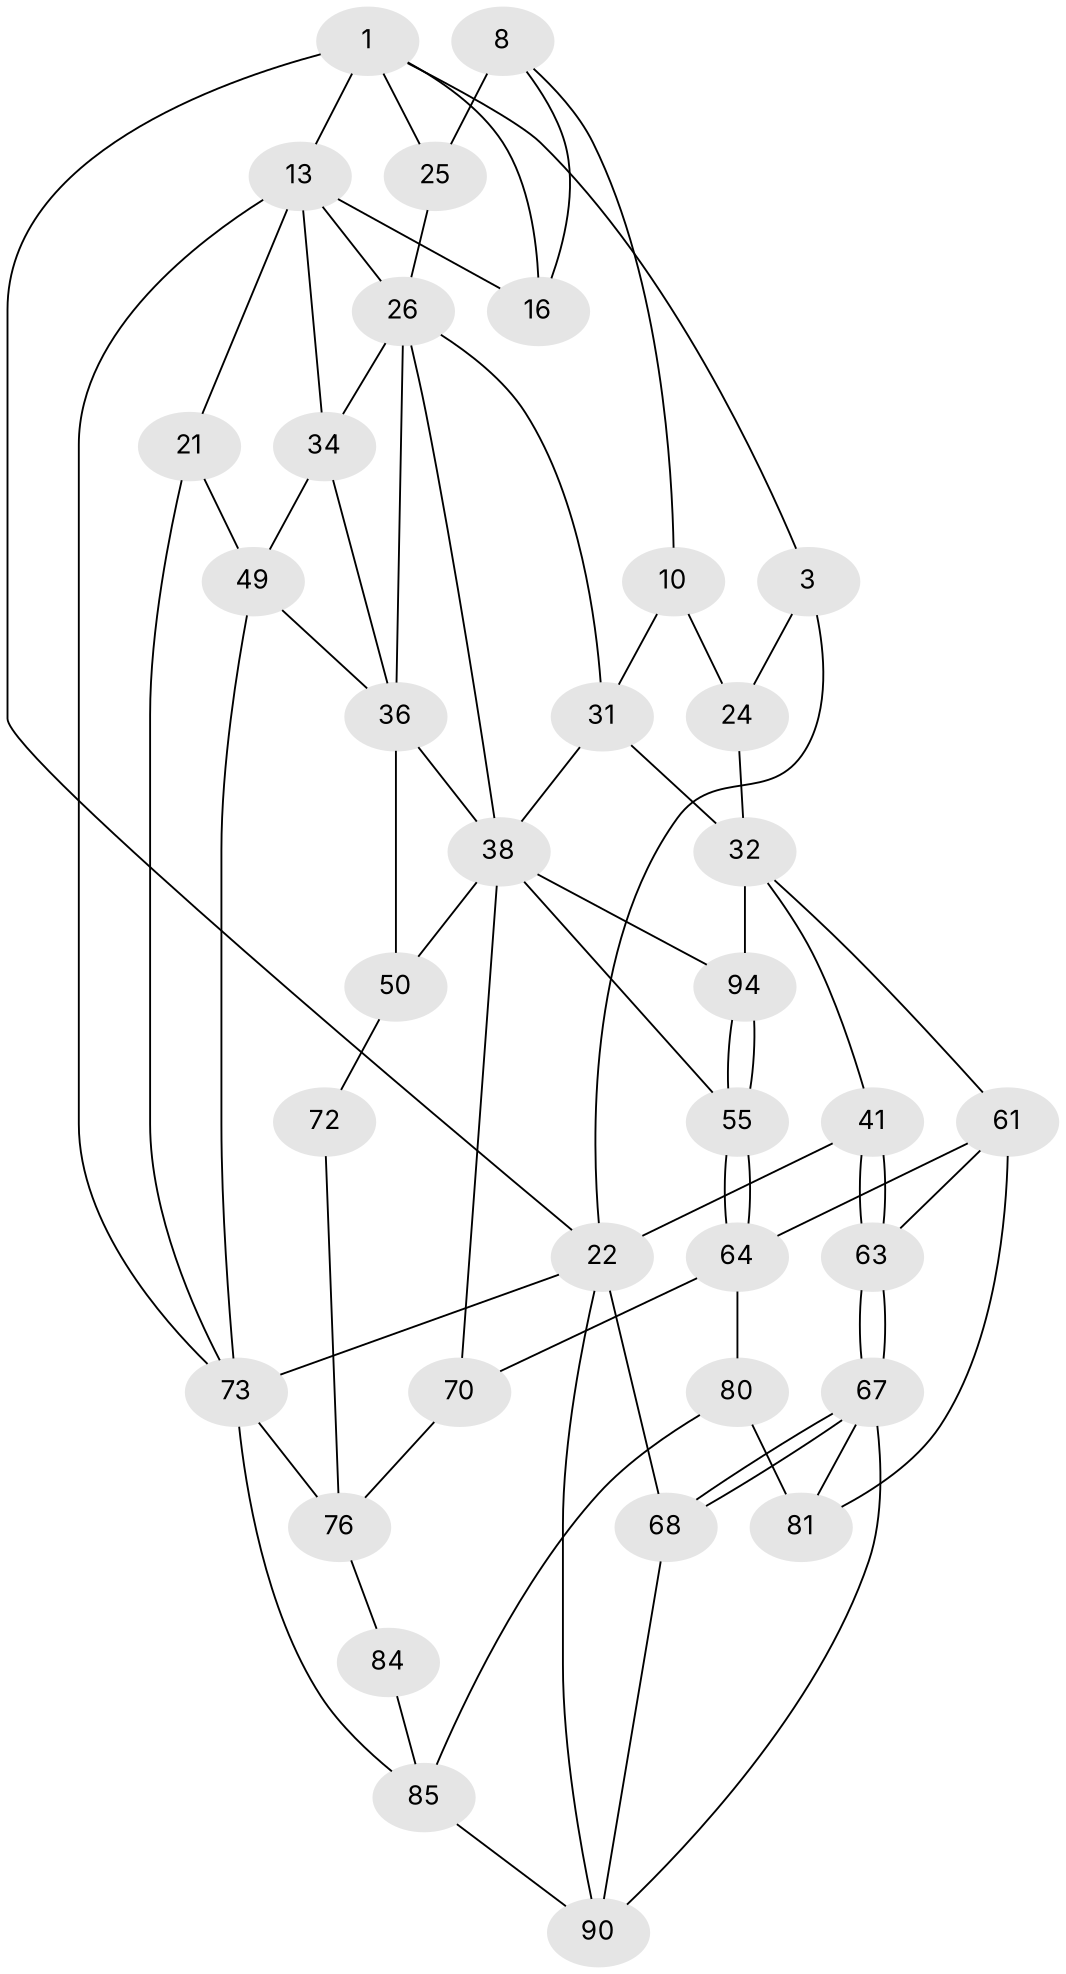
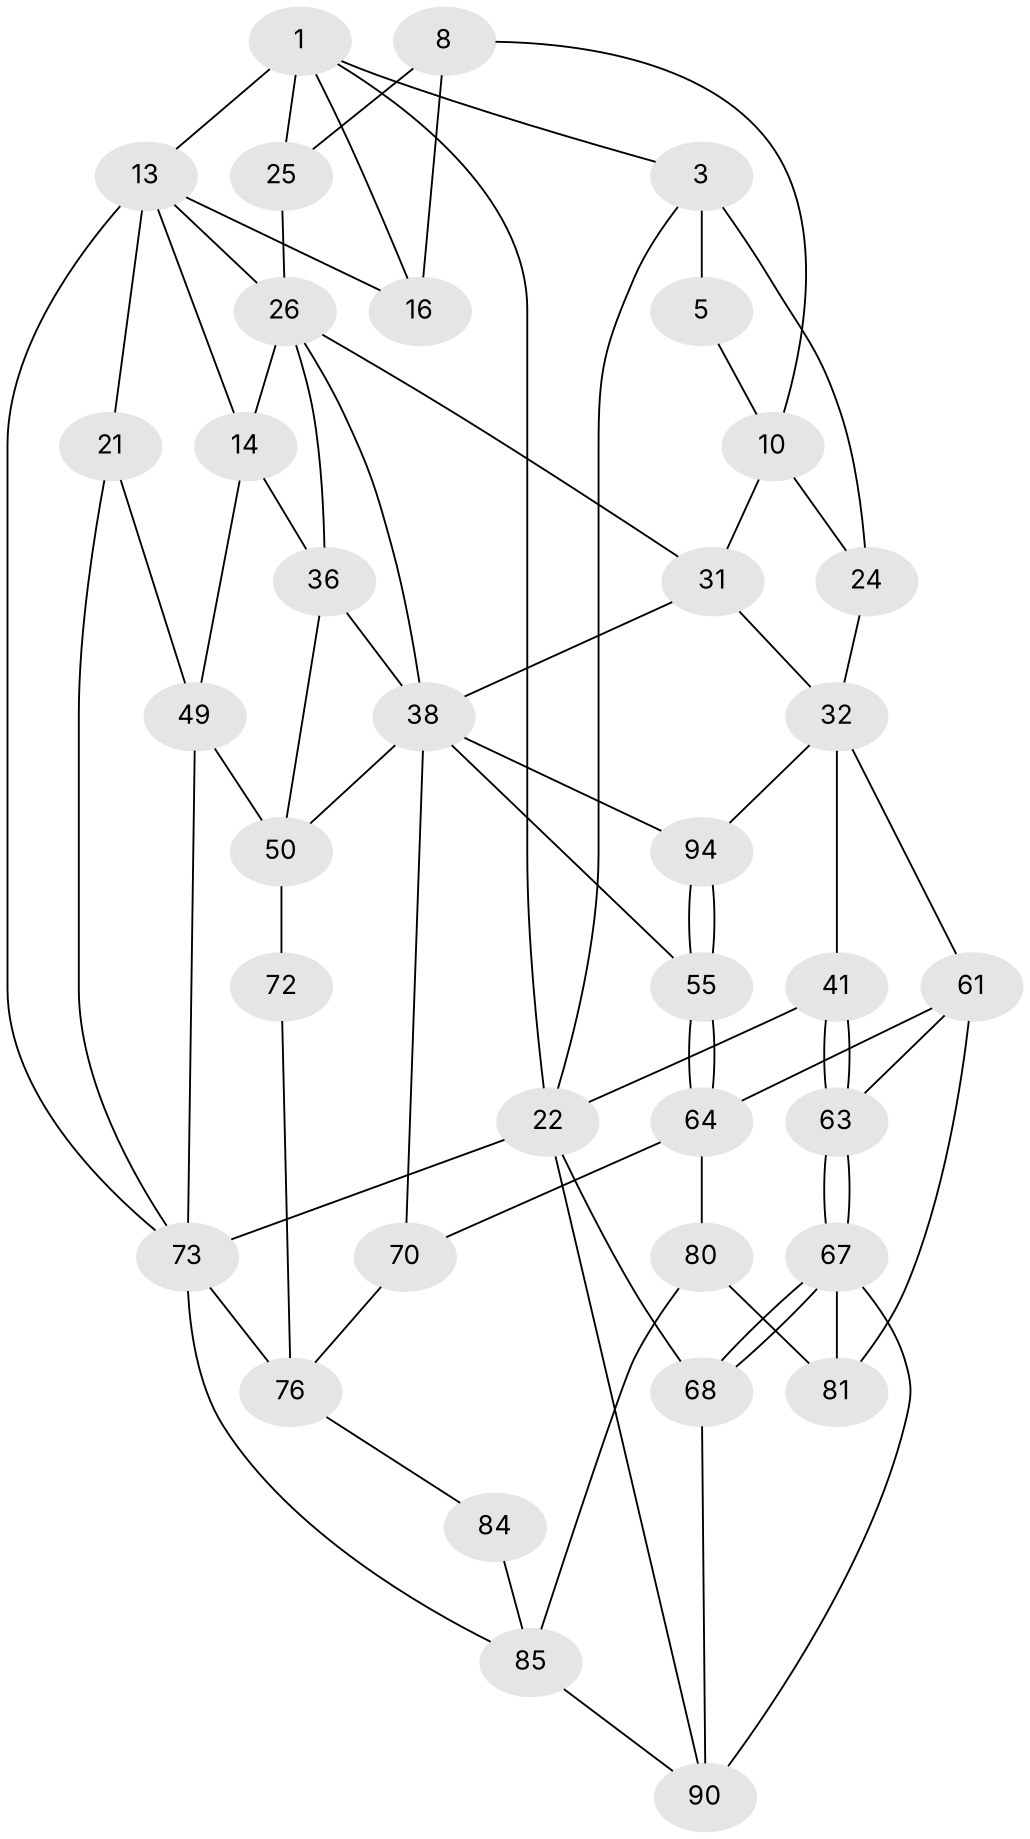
none -> (702, 311)
(325, 447) -> (246, 447)
(325, 649) -> (238, 784)
